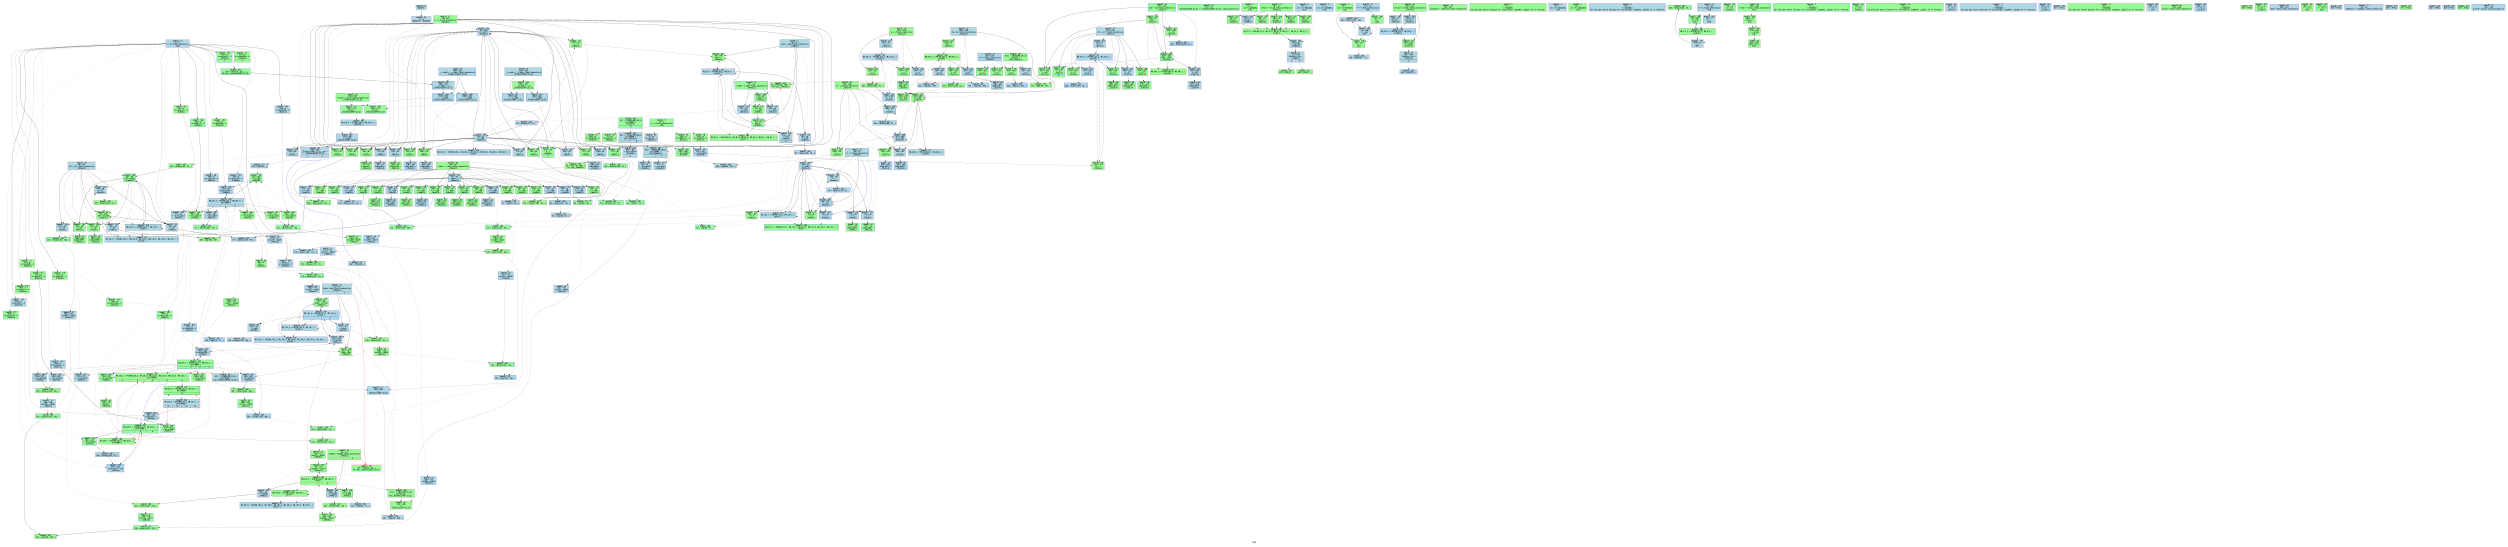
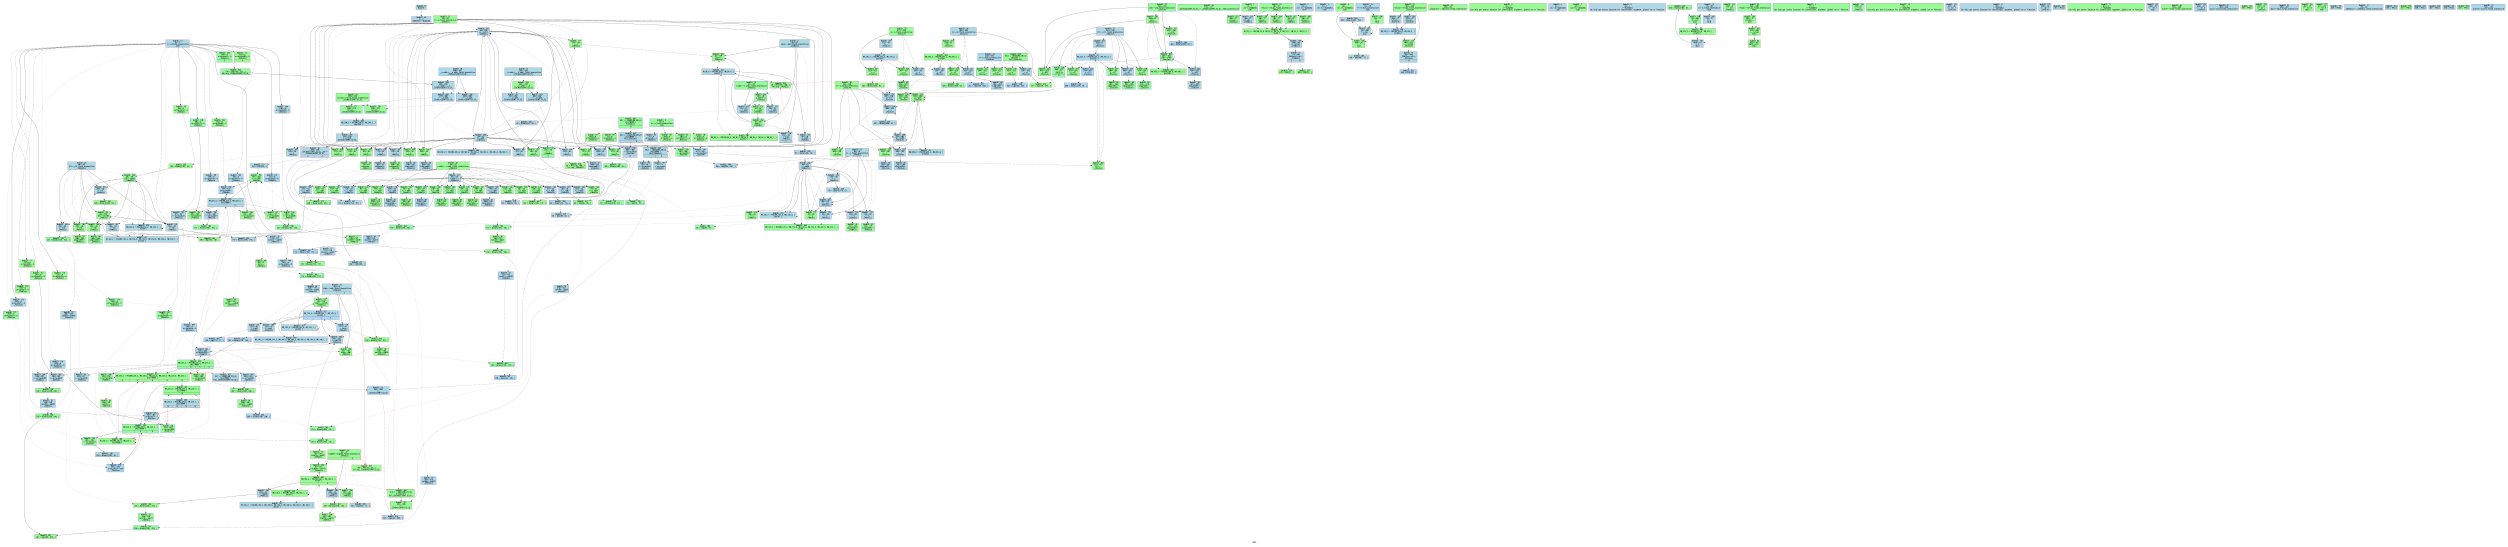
none -> (2224, 7)
none -> (2420, 7)
(928, 85) -> none
(730, 121) -> (753, 78)
none -> (667, 138)
none -> (272, 178)
(866, 195) -> (866, 195)
none -> (268, 328)
(203, 334) -> (235, 333)
(199, 357) -> (219, 352)
